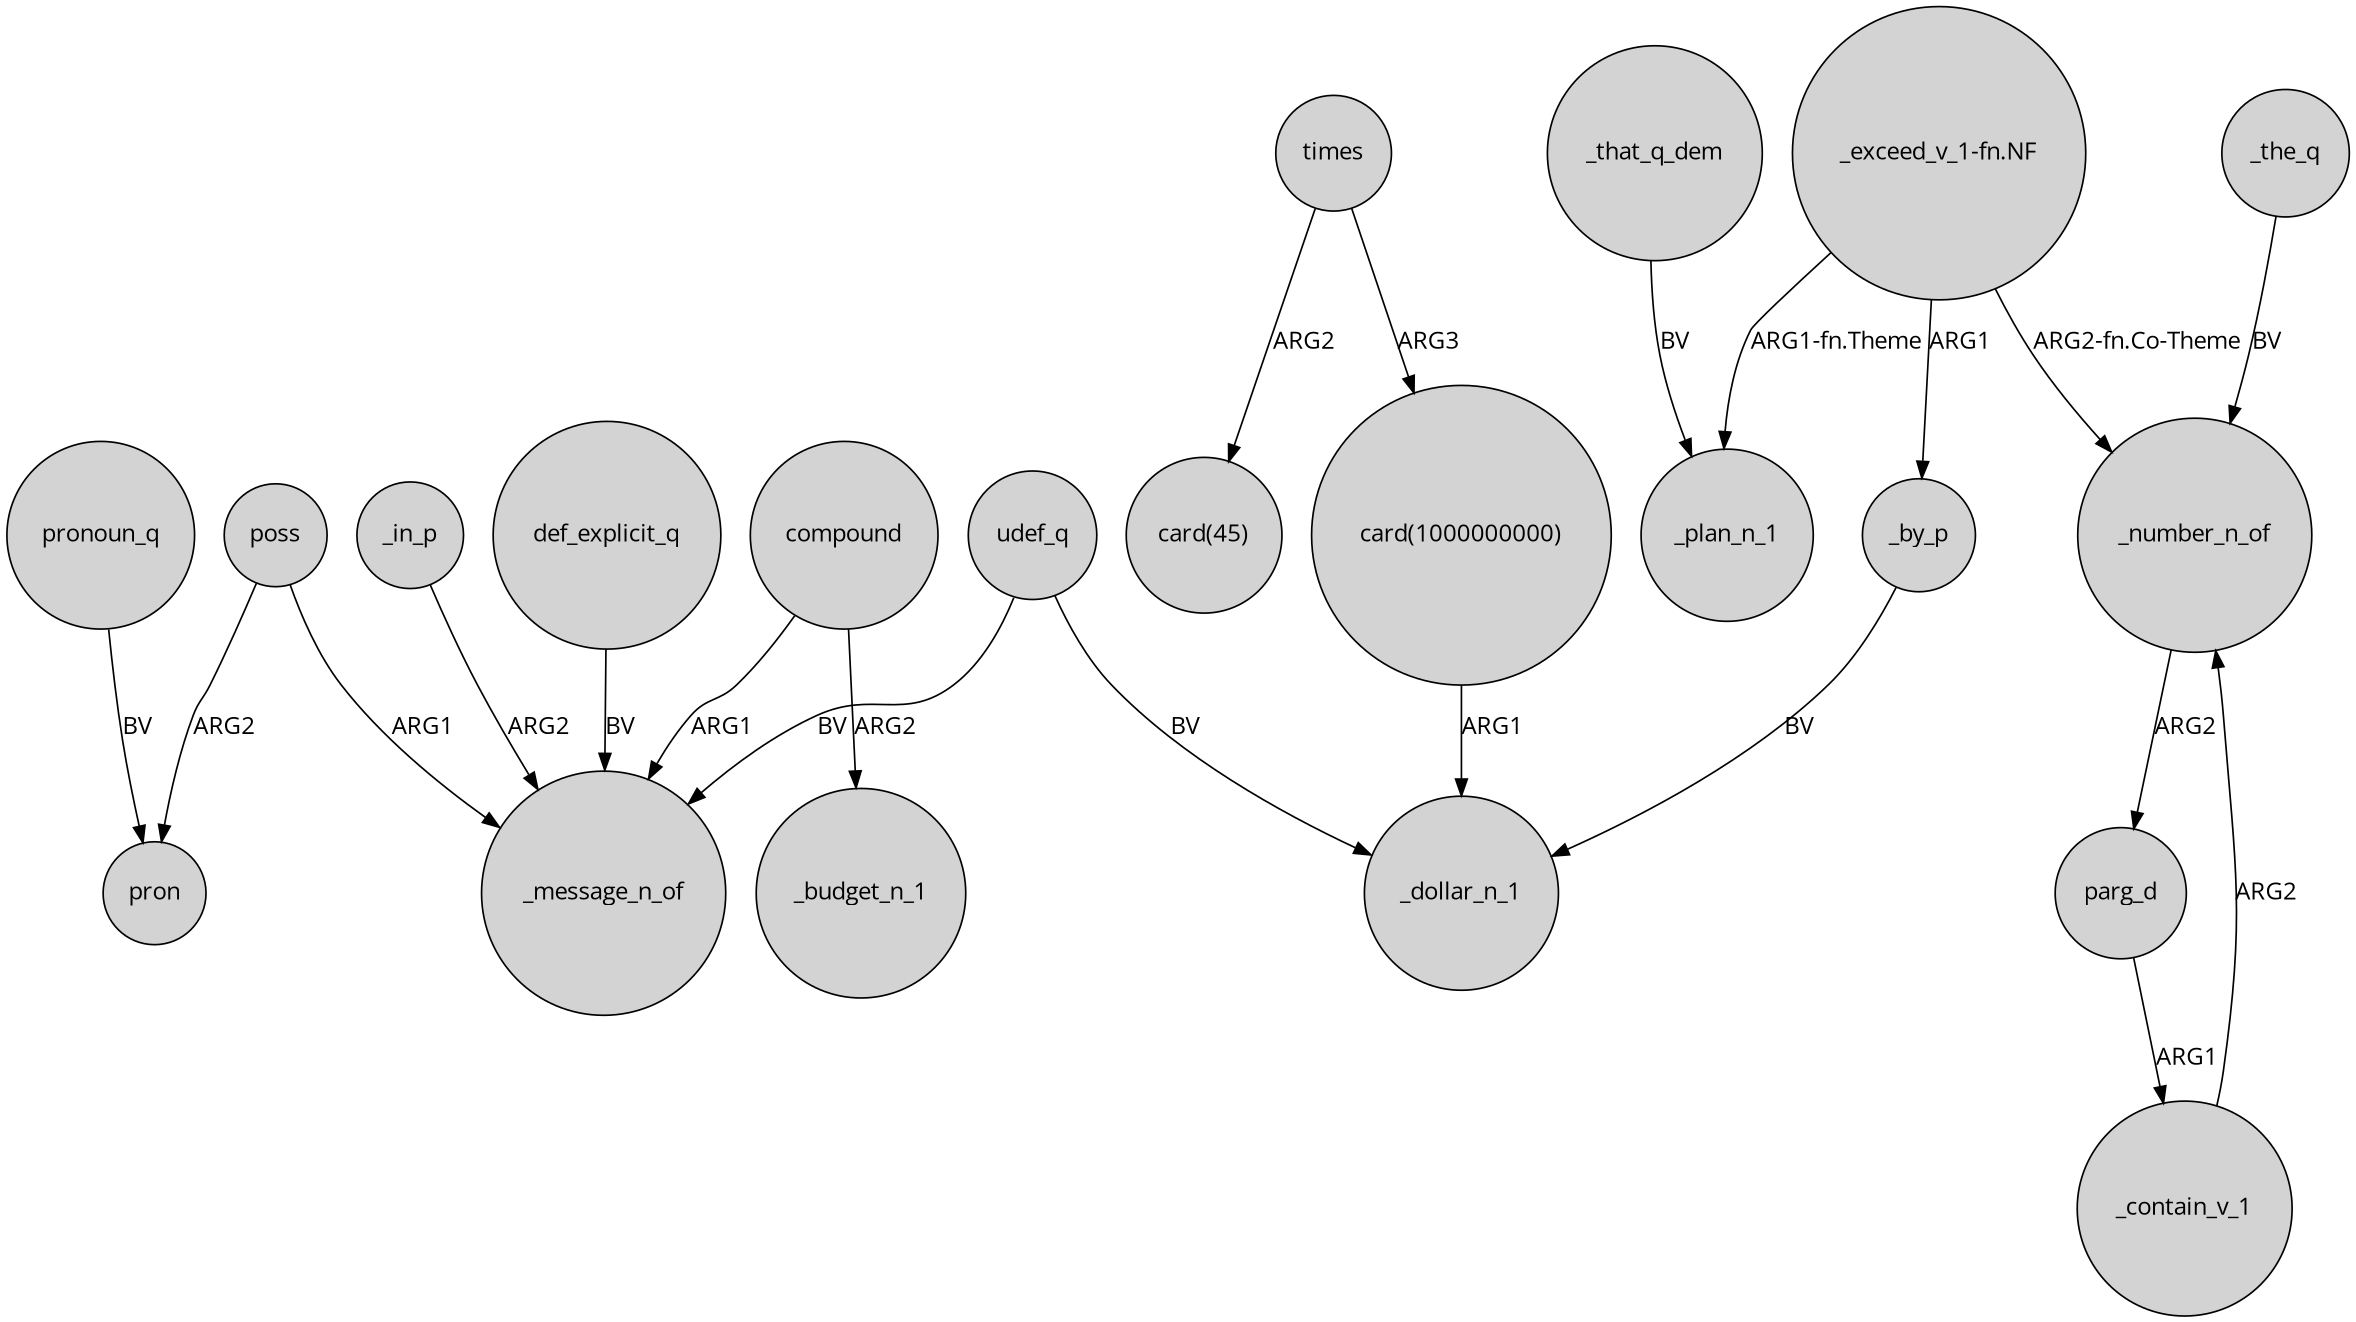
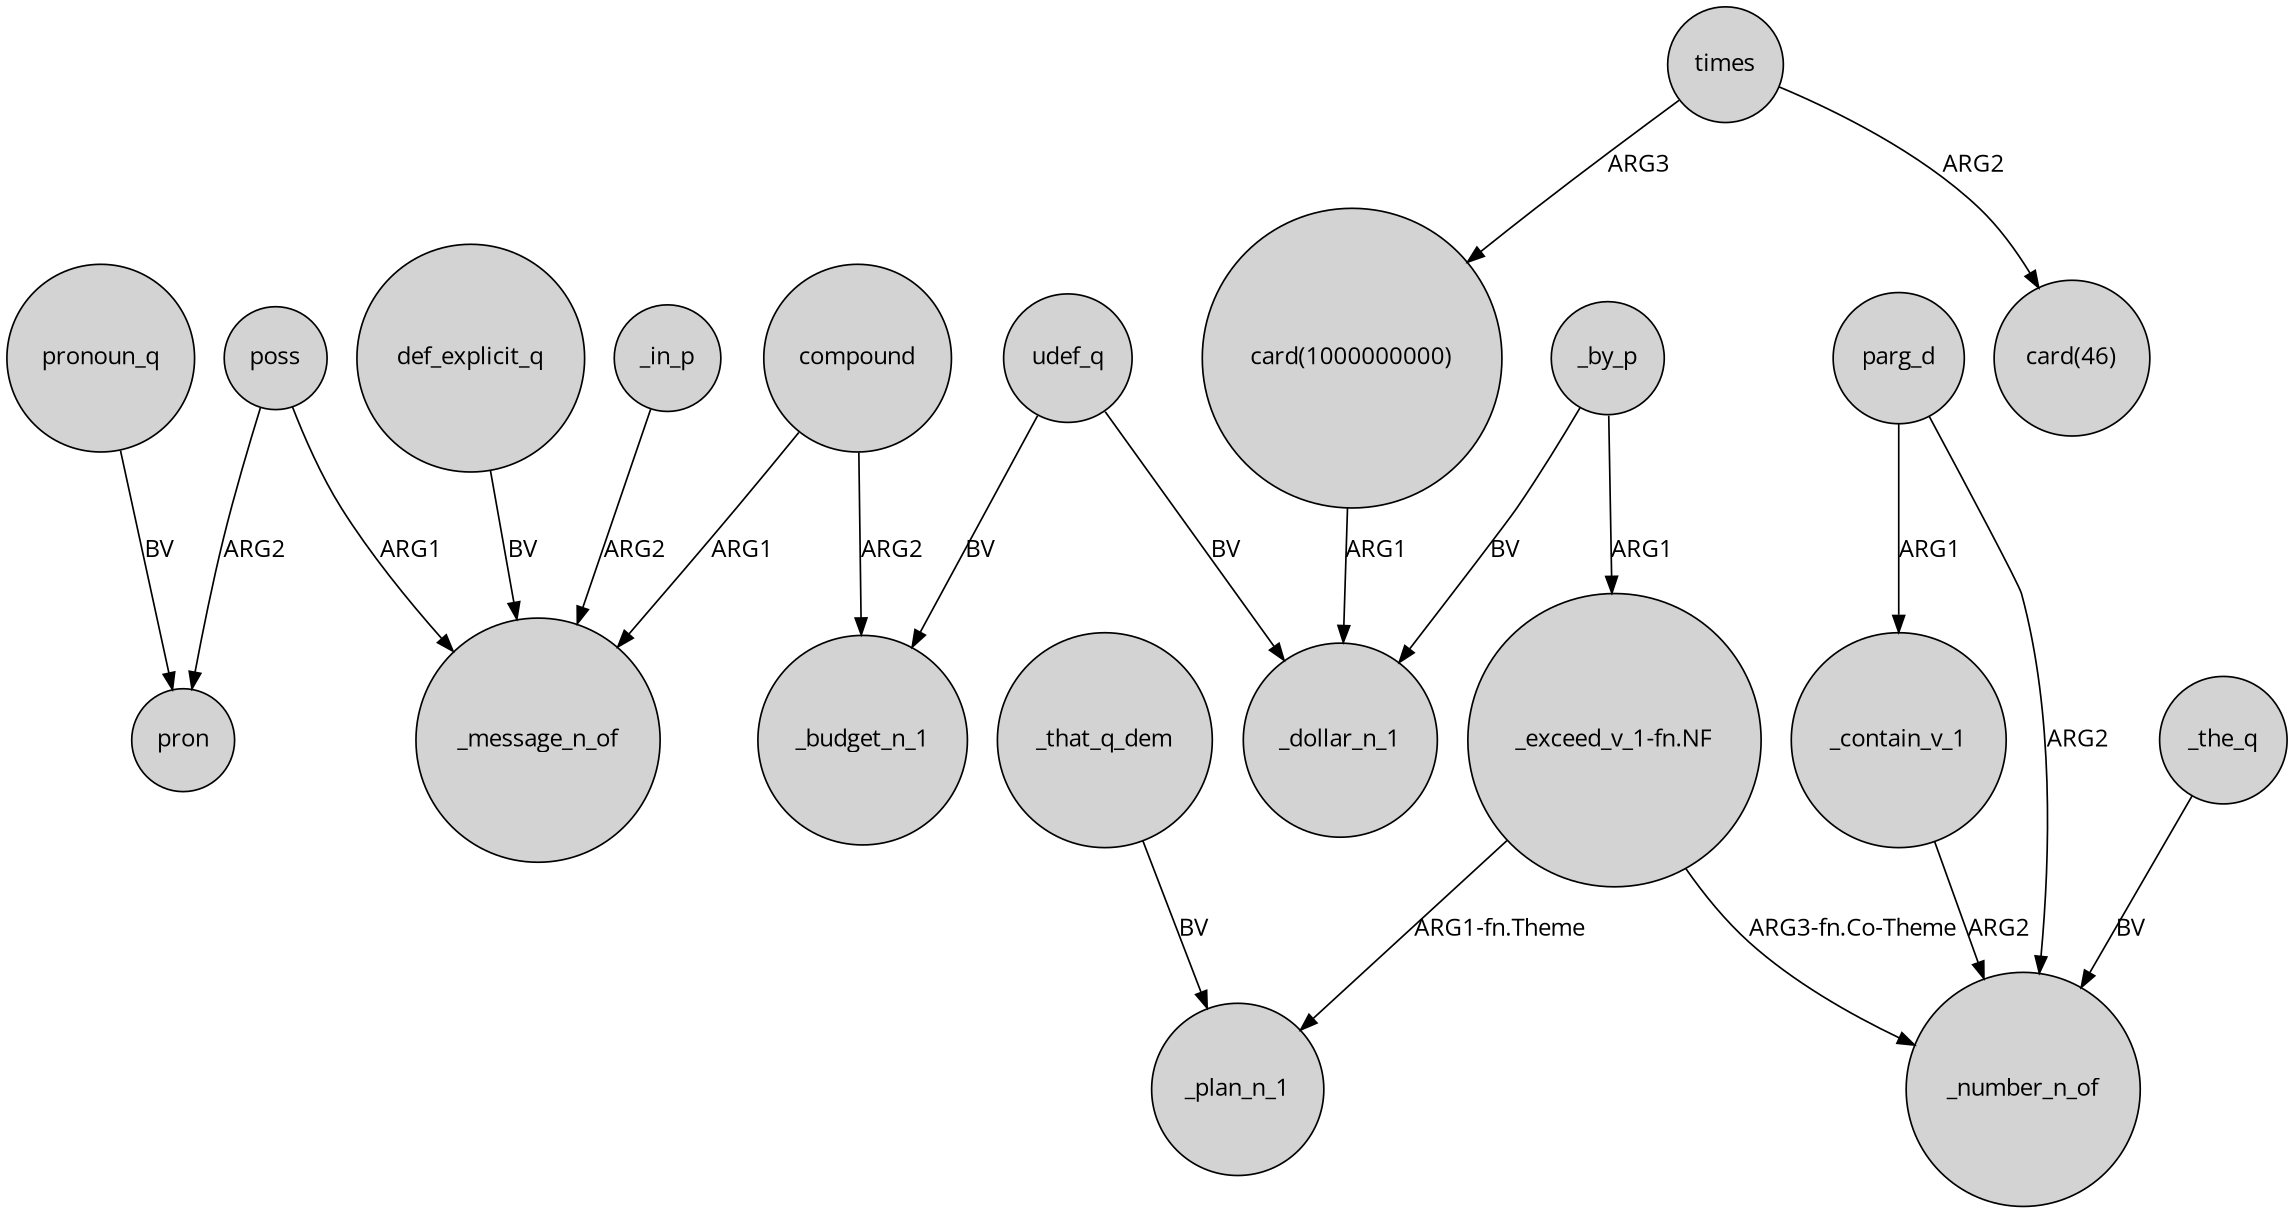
(2138, 343) -> (1853, 930)
(1927, 380) -> (1610, 496)
(1204, 535) -> (2072, 358)
(870, 704) -> (979, 524)
(2154, 731) -> (2038, 674)
